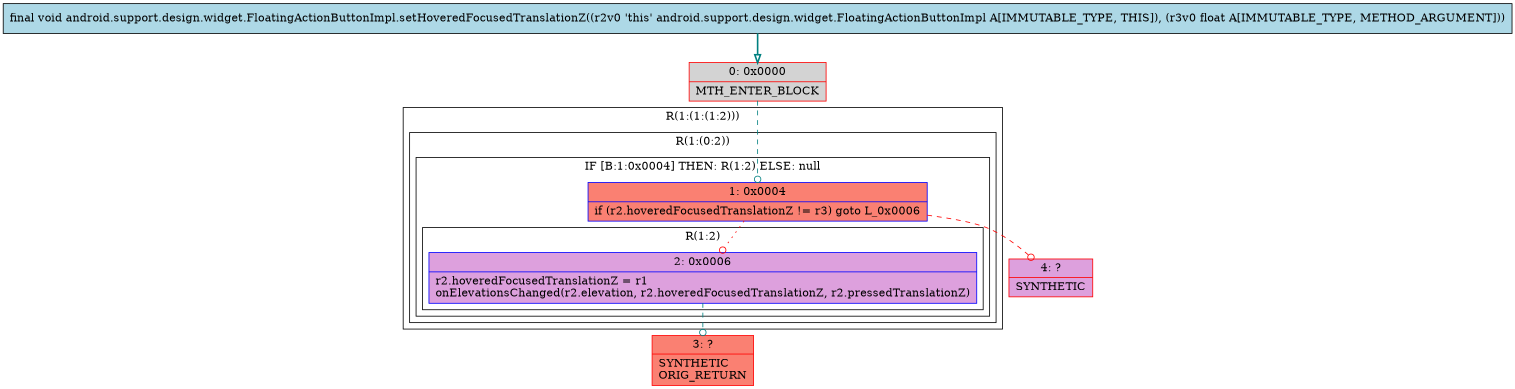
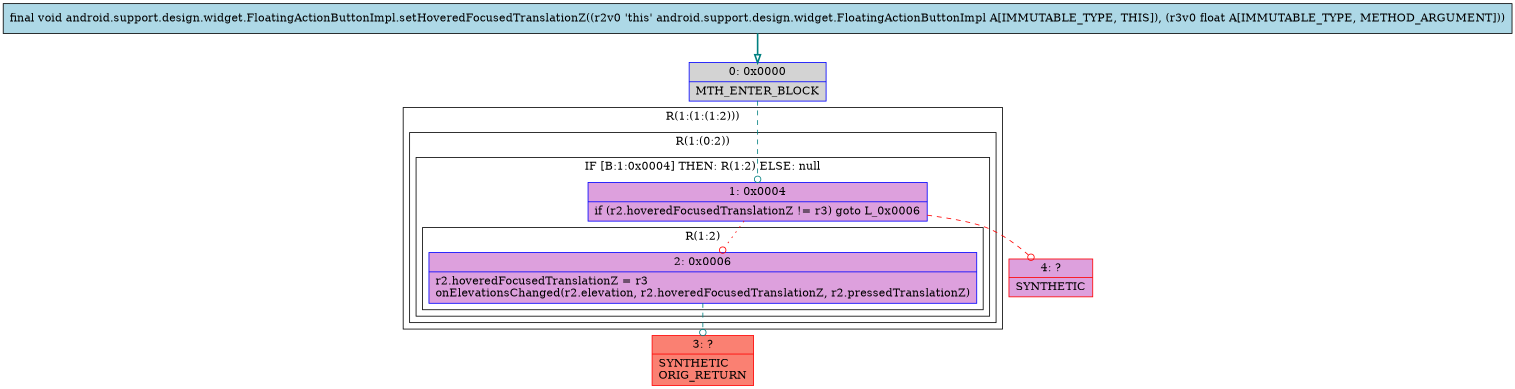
(758, 82) -> (758, 82)
(758, 202) -> (758, 202)
(542, 281) -> (542, 281)
